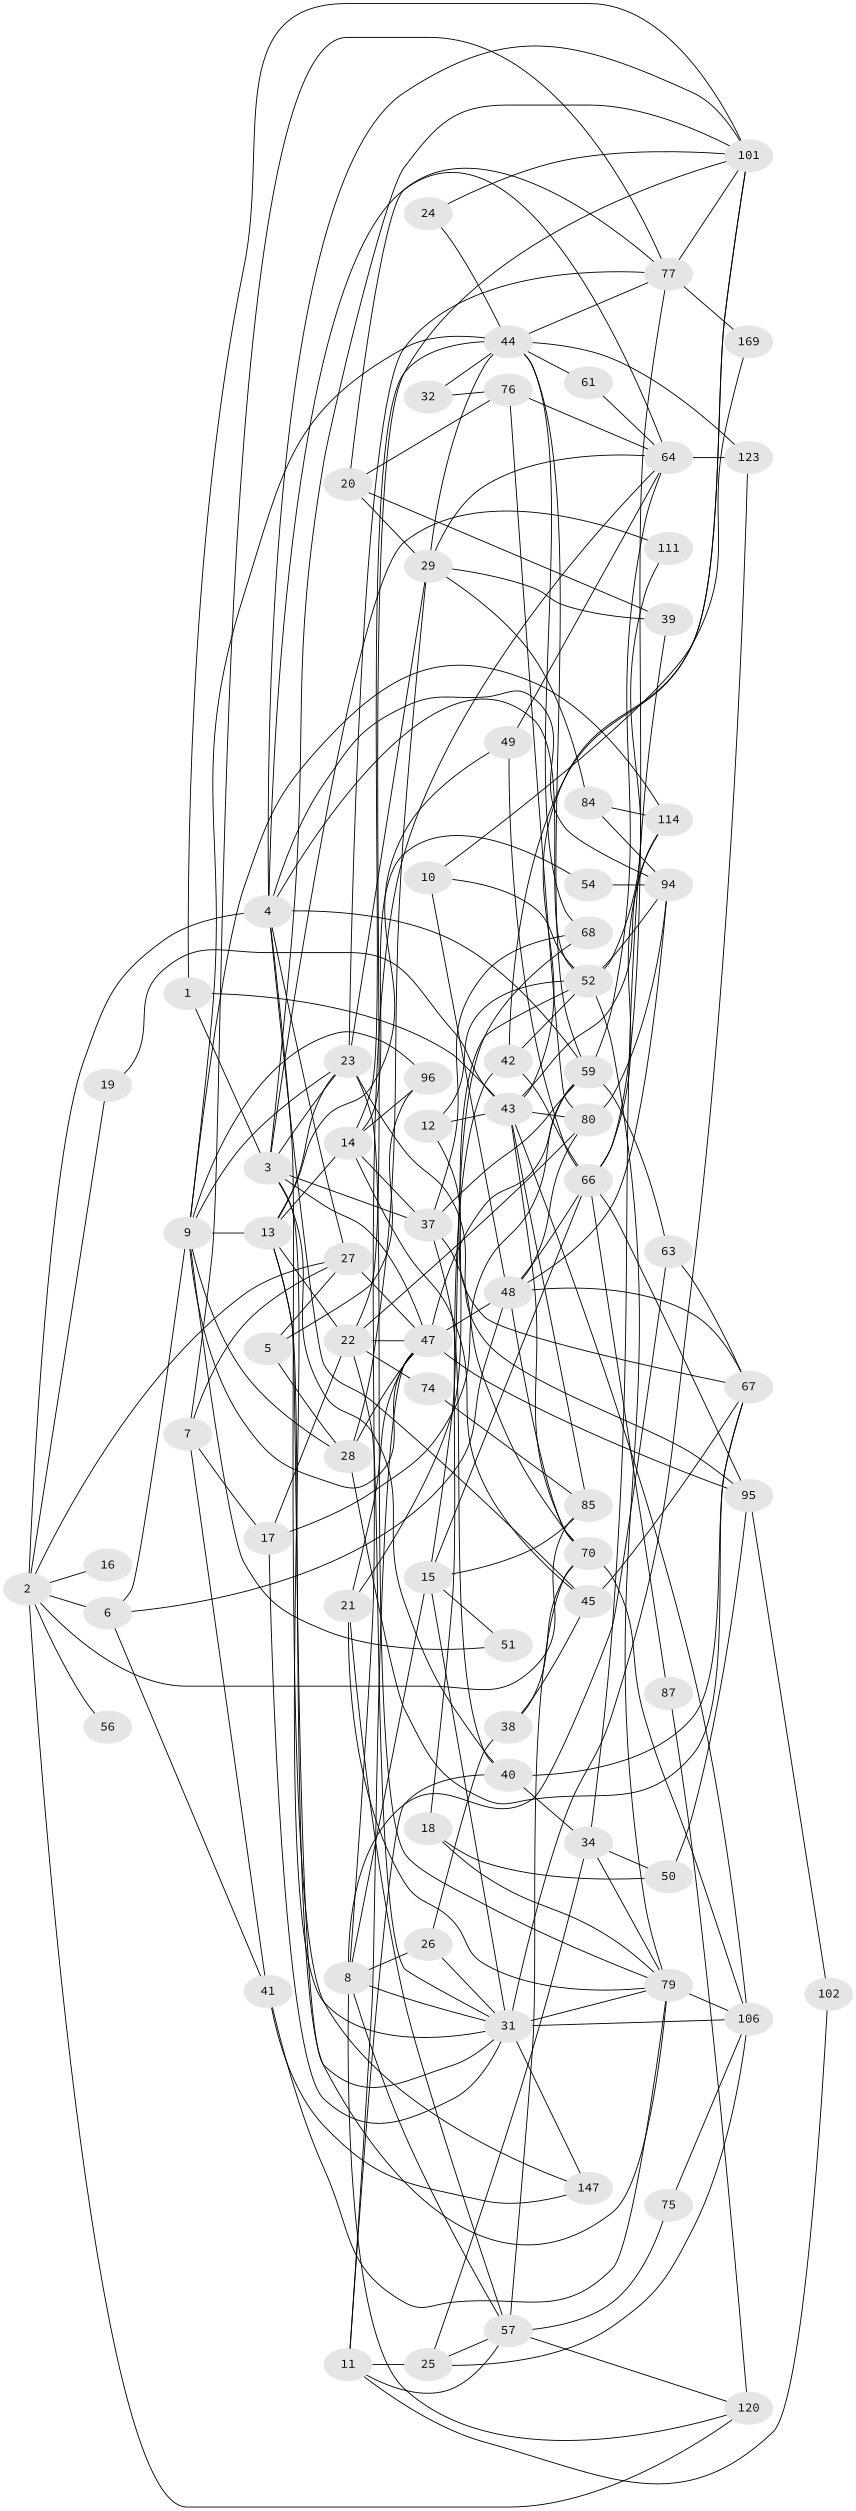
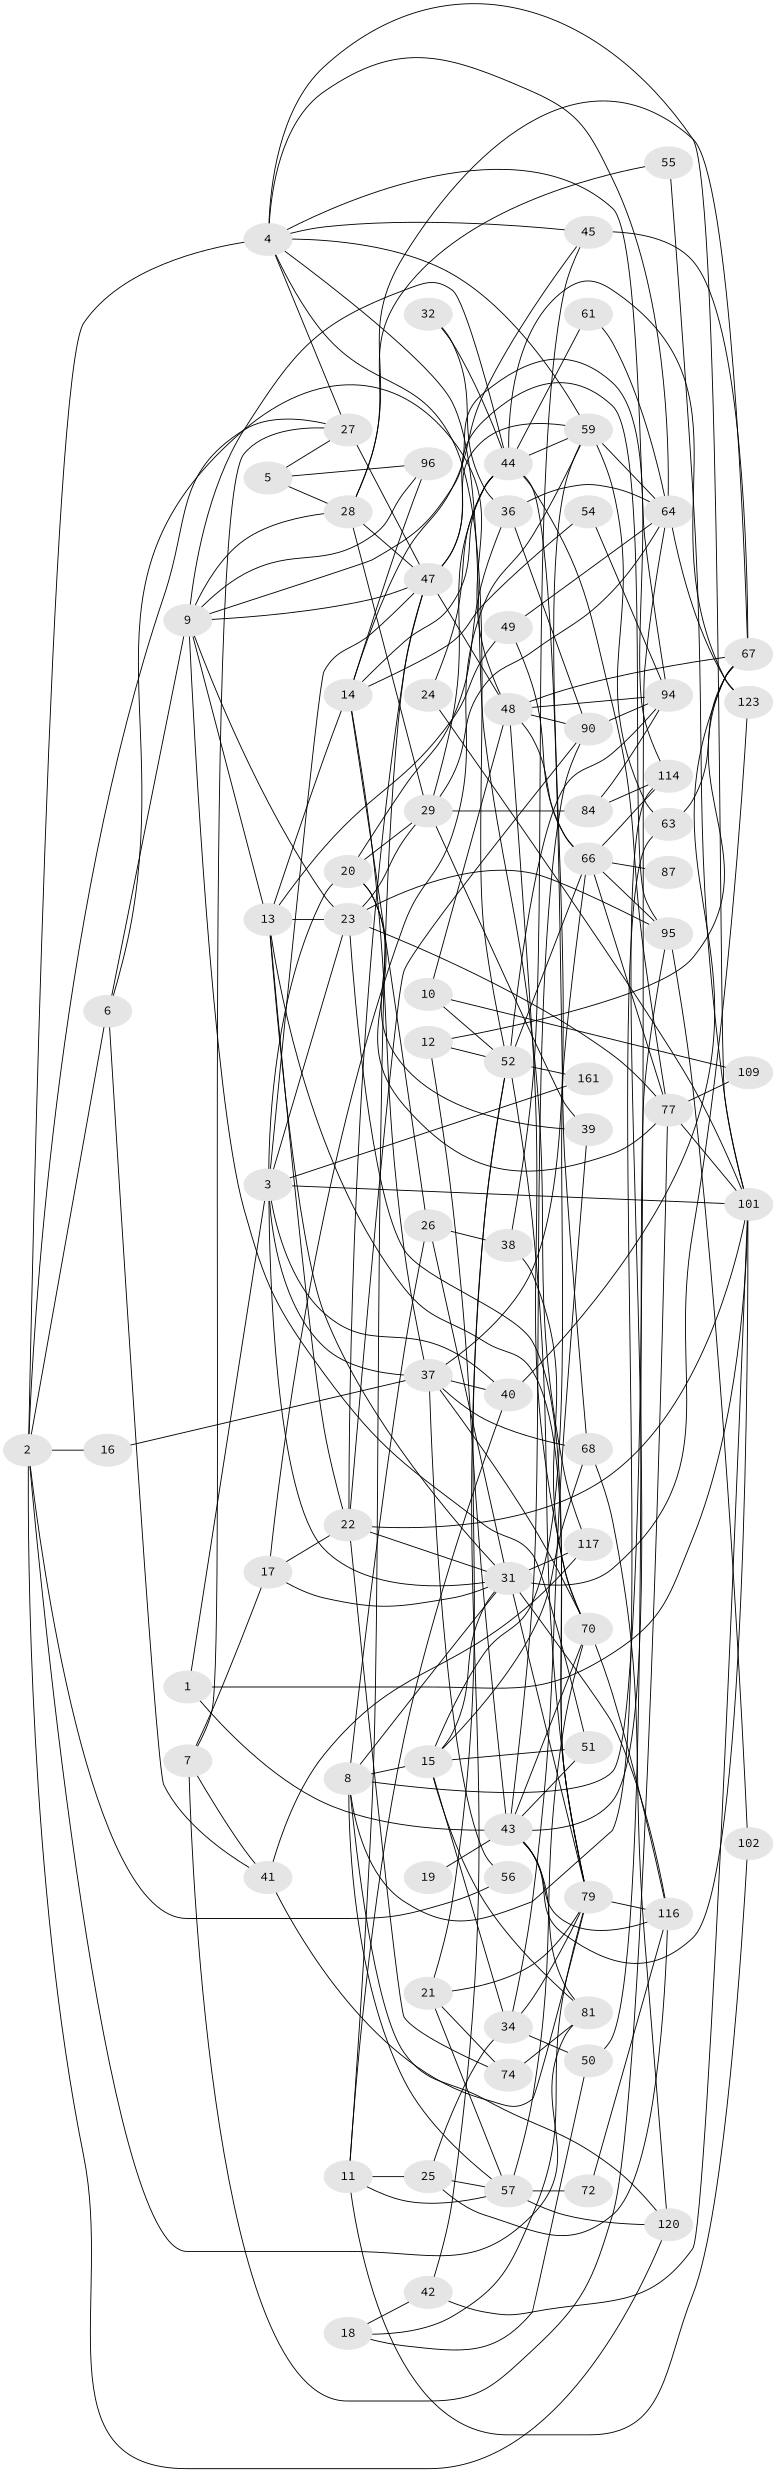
none -> (669, 163)
(749, 342) -> (749, 1073)
(508, 390) -> (508, 512)
(669, 548) -> (588, 1079)
none -> (297, 964)
none -> (392, 985)
(546, 1107) -> (552, 952)
(588, 1120) -> (588, 729)
(68, 1337) -> none
none -> (268, 1413)
(588, 1505) -> (588, 2013)
(369, 1524) -> (464, 2030)
none -> (444, 1632)
none -> (538, 1799)
(548, 1809) -> (467, 1889)
(749, 2019) -> (669, 1914)
(715, 2050) -> (645, 1947)
(588, 2188) -> (588, 1545)
(669, 2205) -> (588, 2191)
